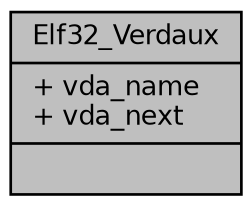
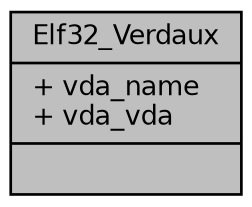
(109, 117) -> (103, 117)
